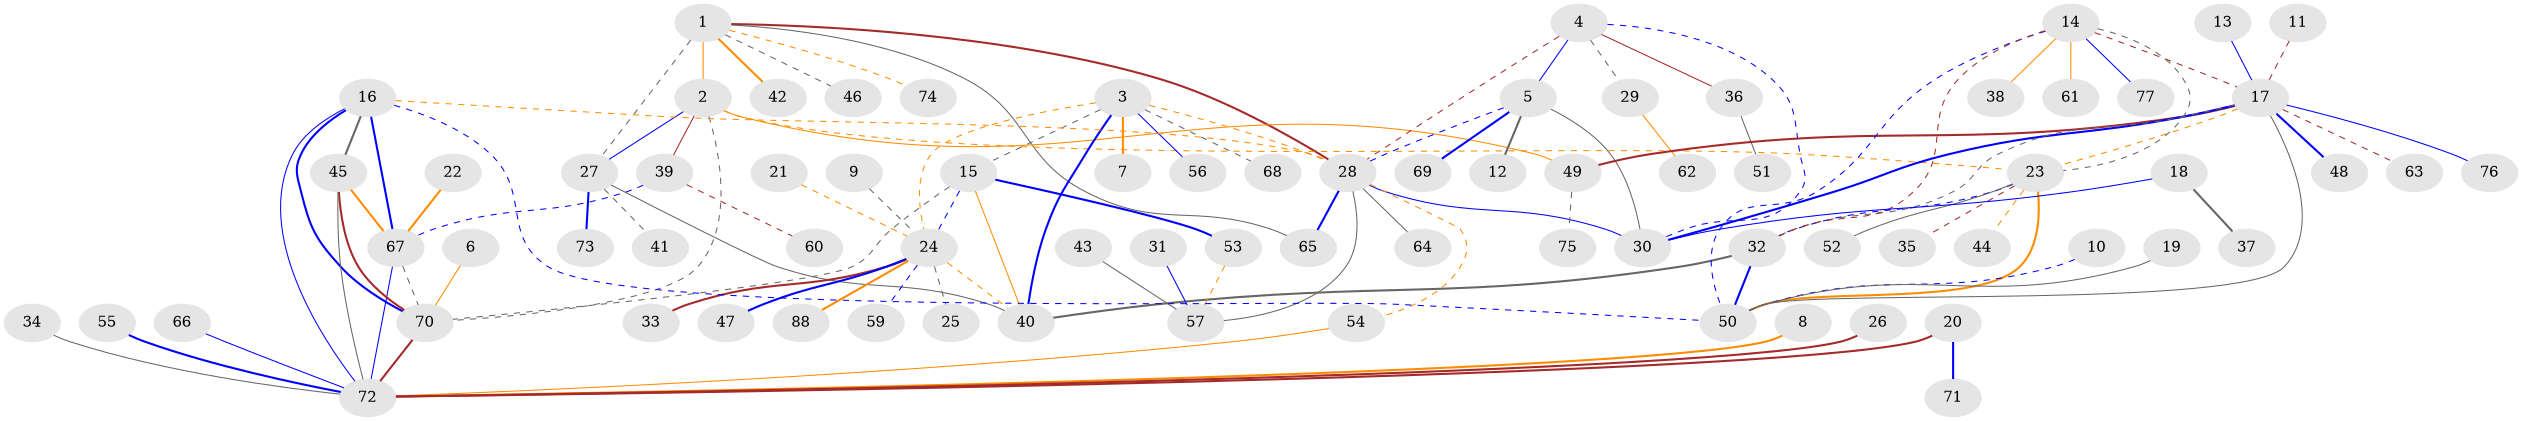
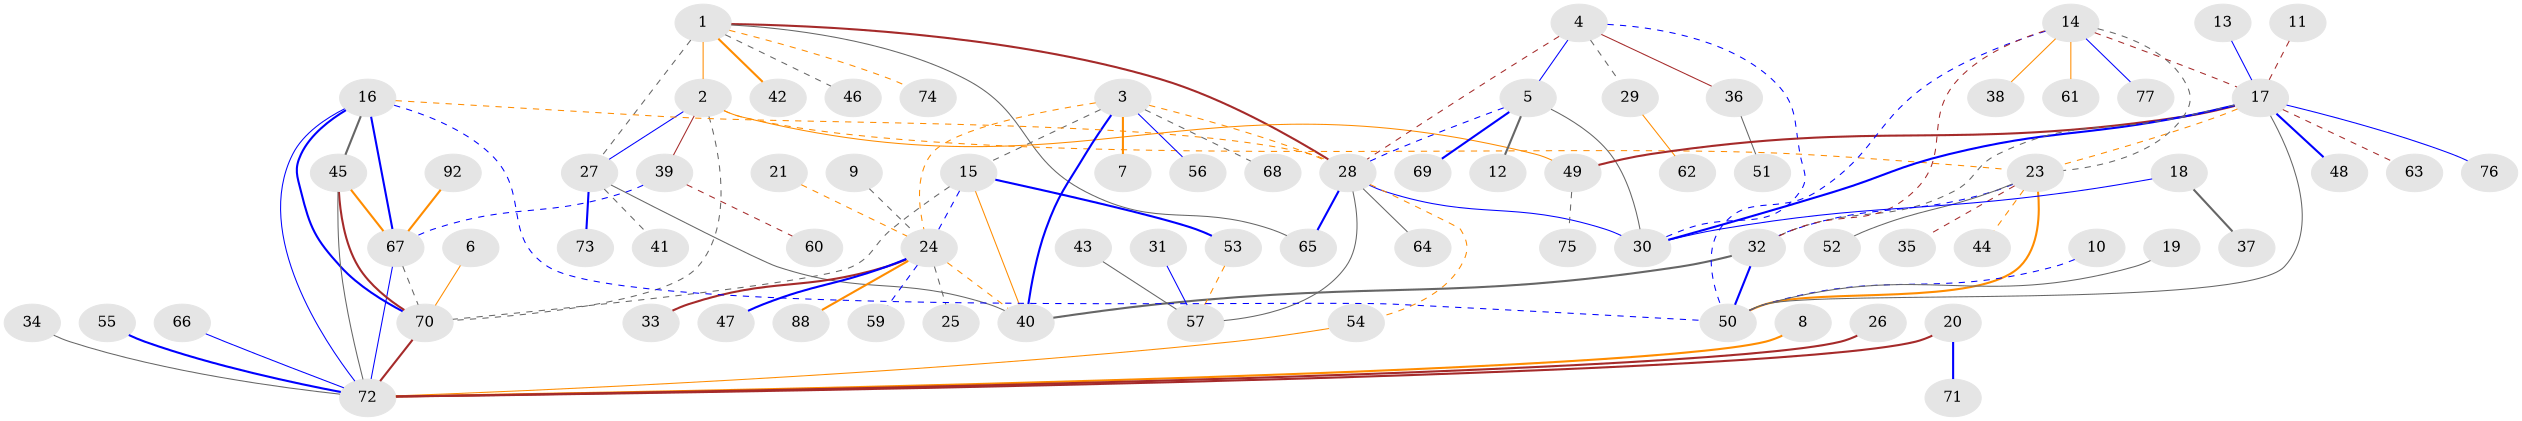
(453, 173) -> (453, 173)
